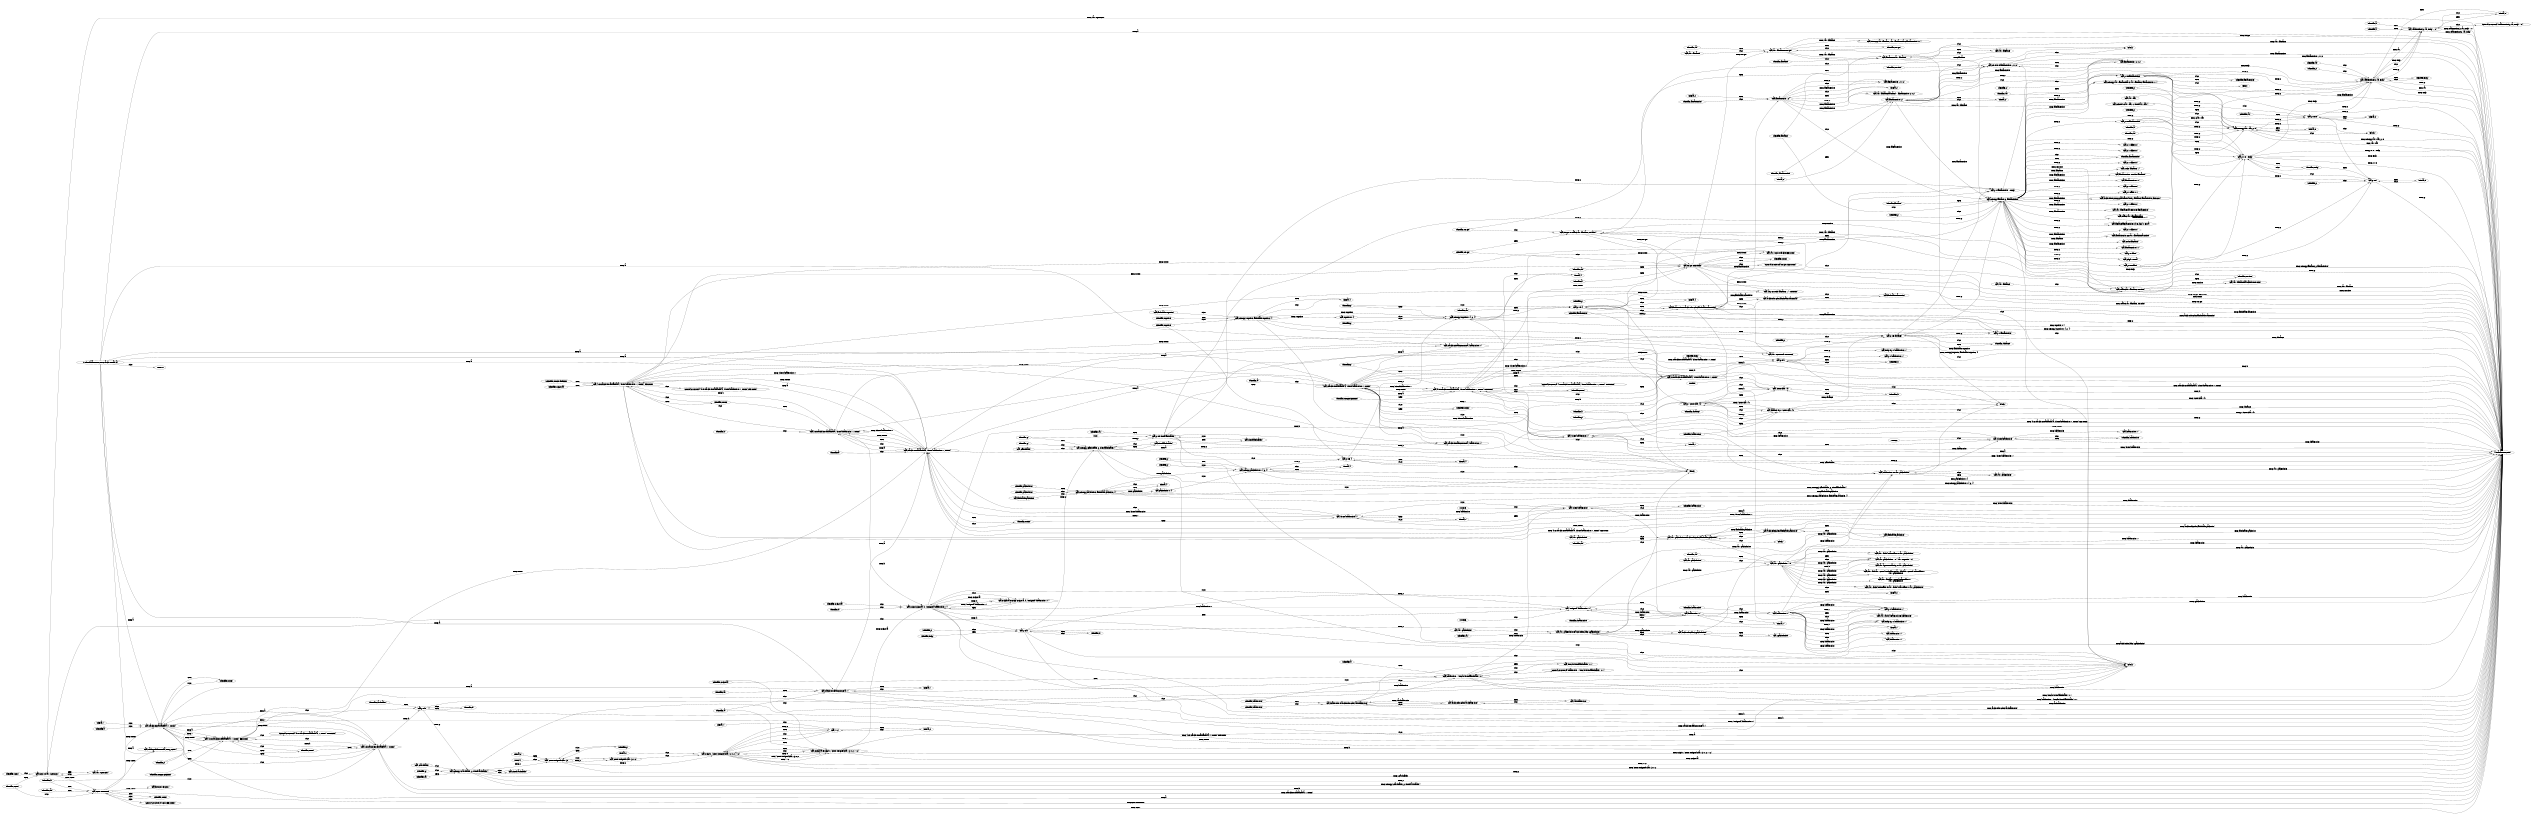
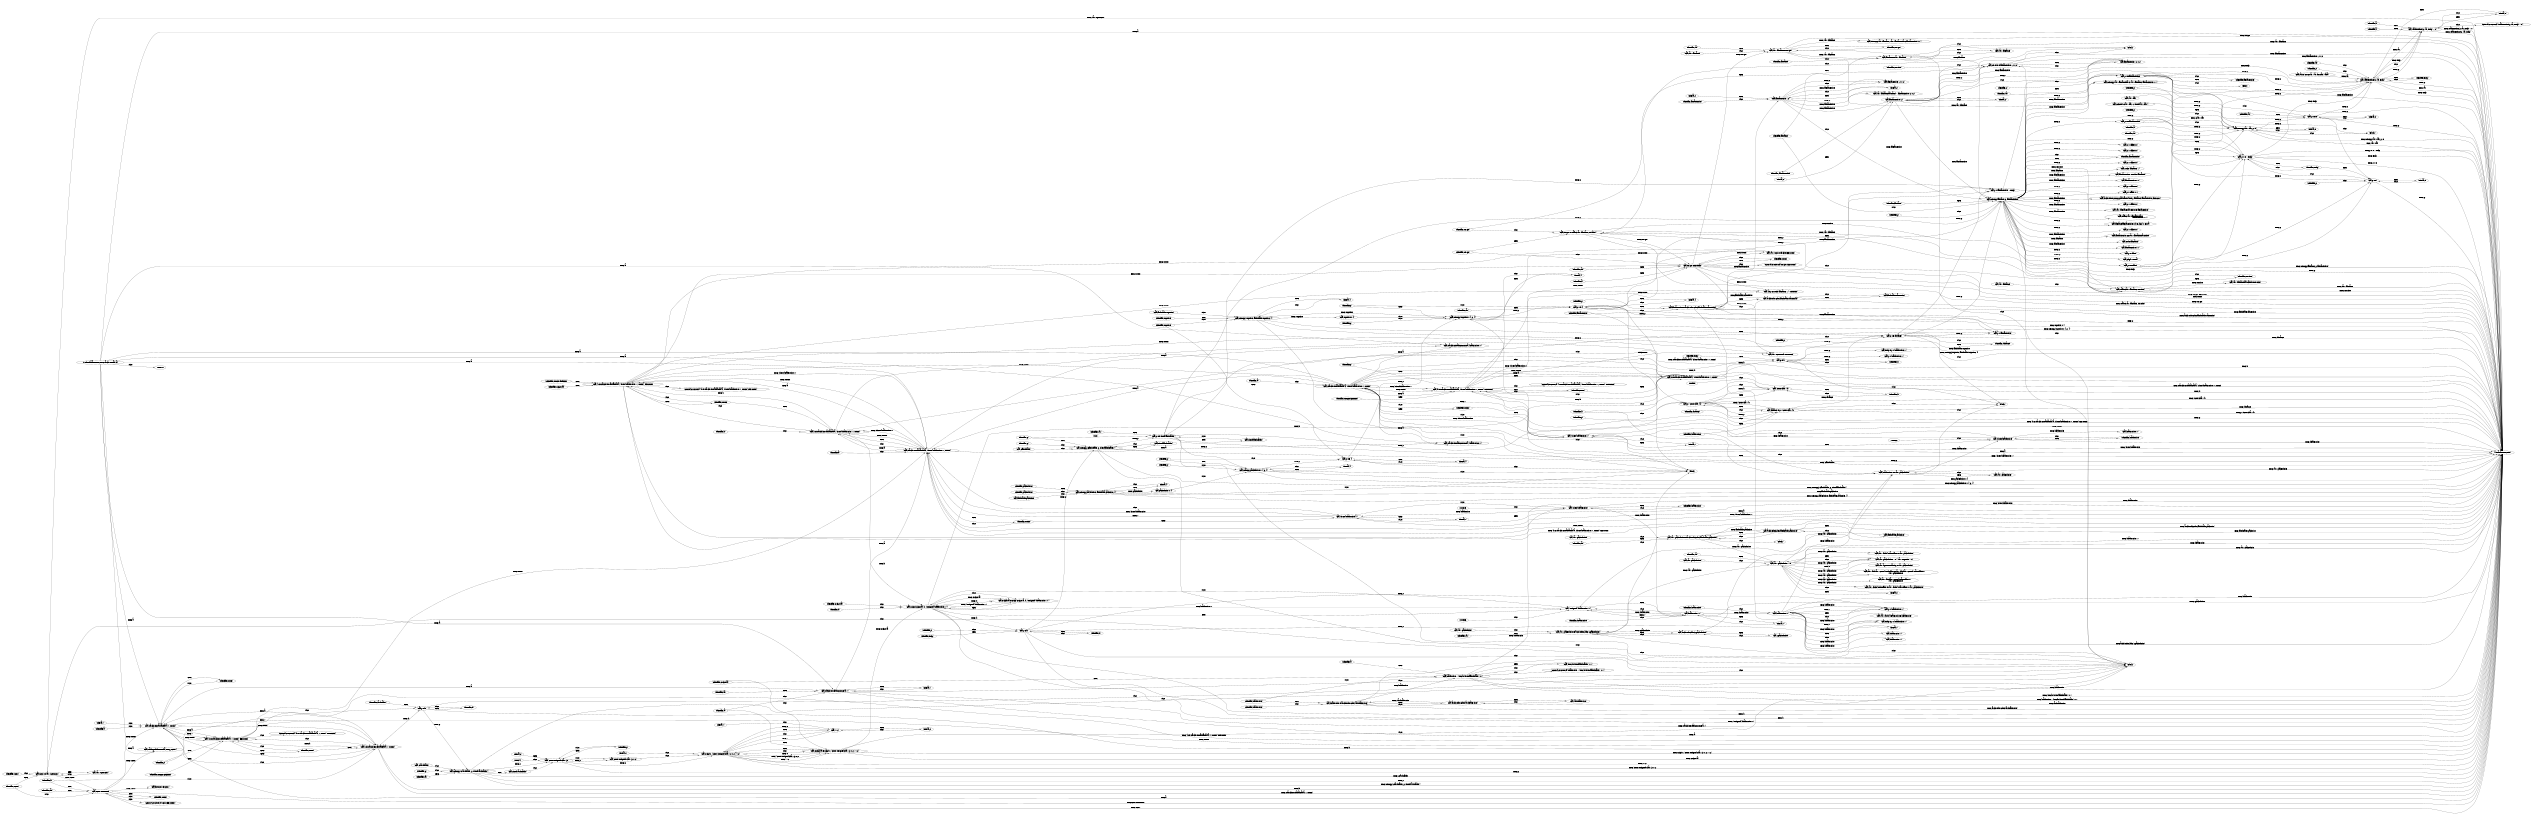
none -> (2312, 75)
(1166, 476) -> none
(500, 772) -> (541, 768)
